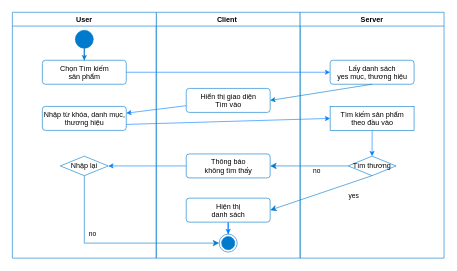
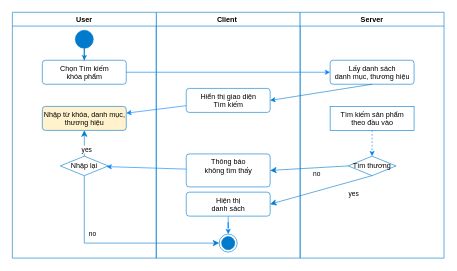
(85, 73) -> (85, 73)
(373, 73) -> (373, 73)
(229, 101) -> (229, 101)
(84, 119) -> (84, 119)
(154, 124) -> none
(372, 141) -> (372, 141)
none -> (84, 151)
(228, 166) -> (228, 171)
(228, 210) -> (228, 204)
